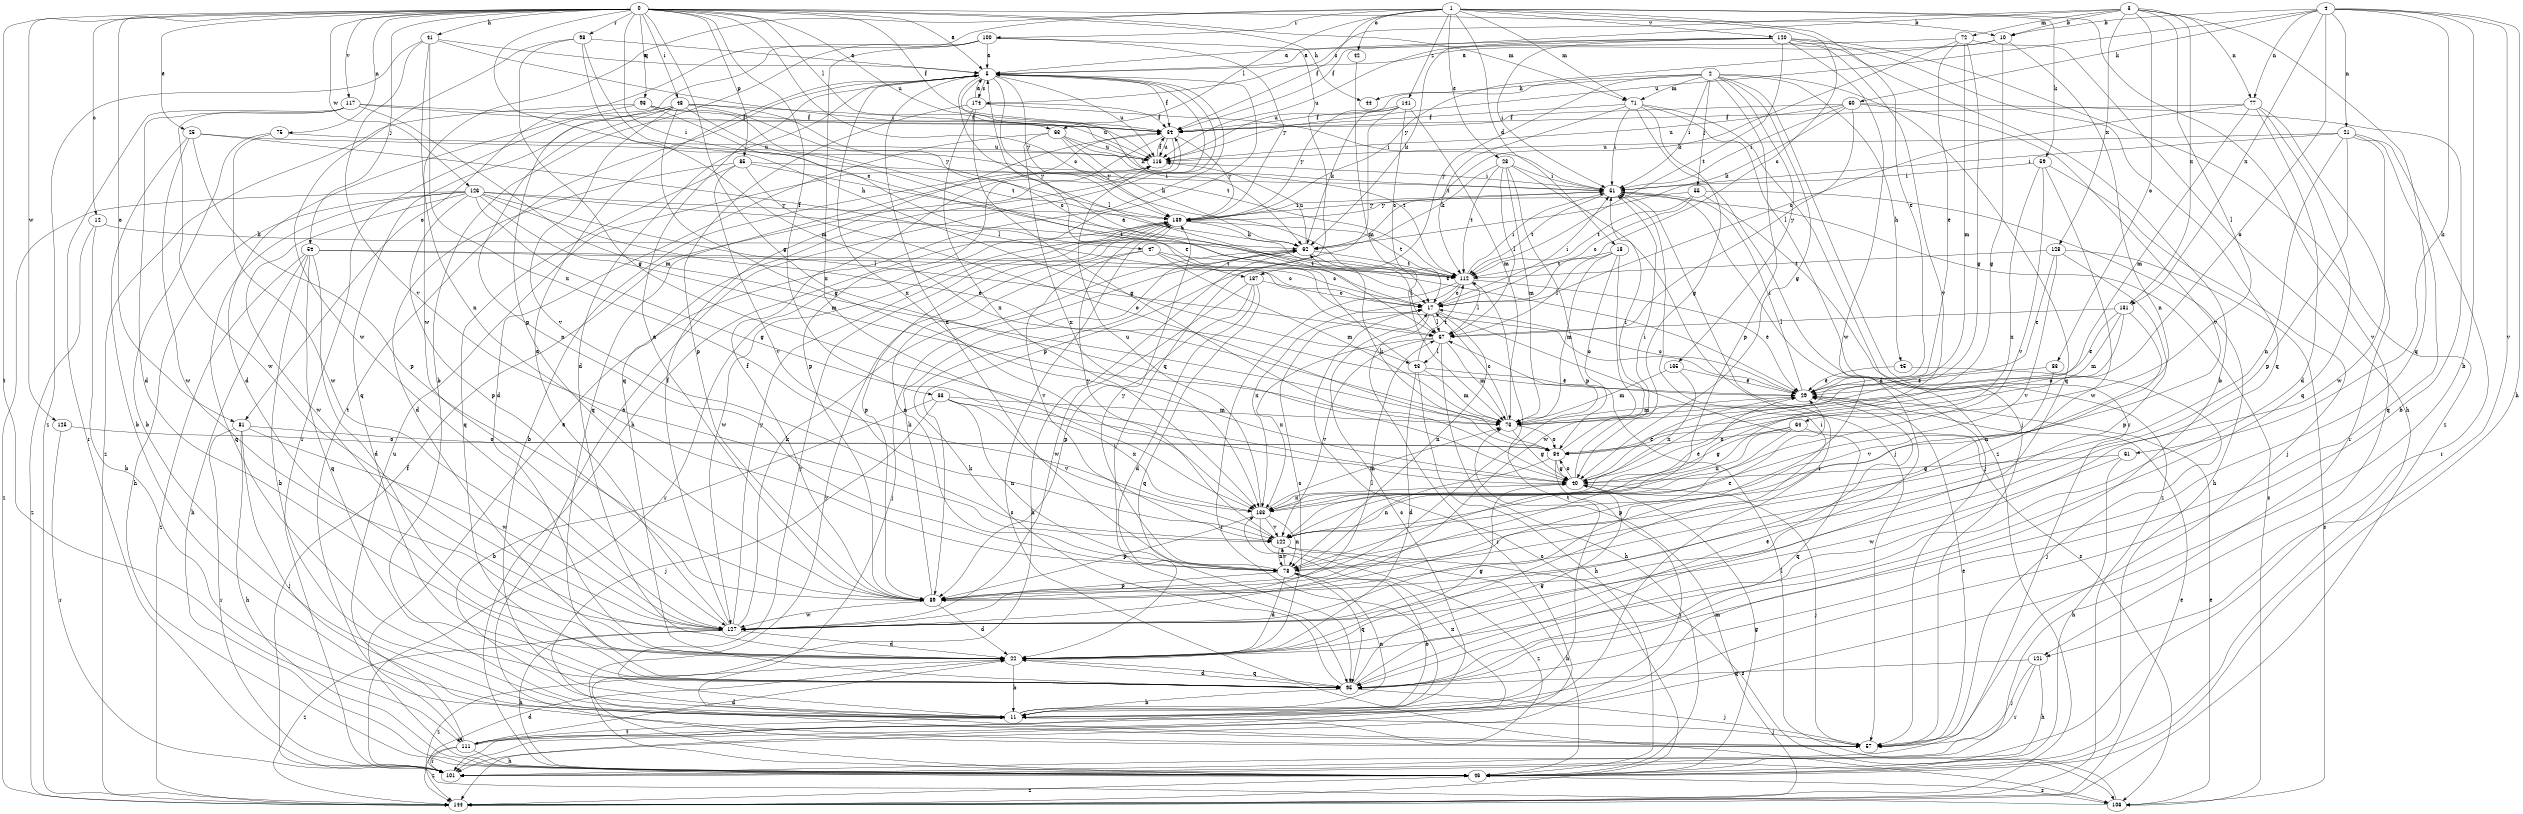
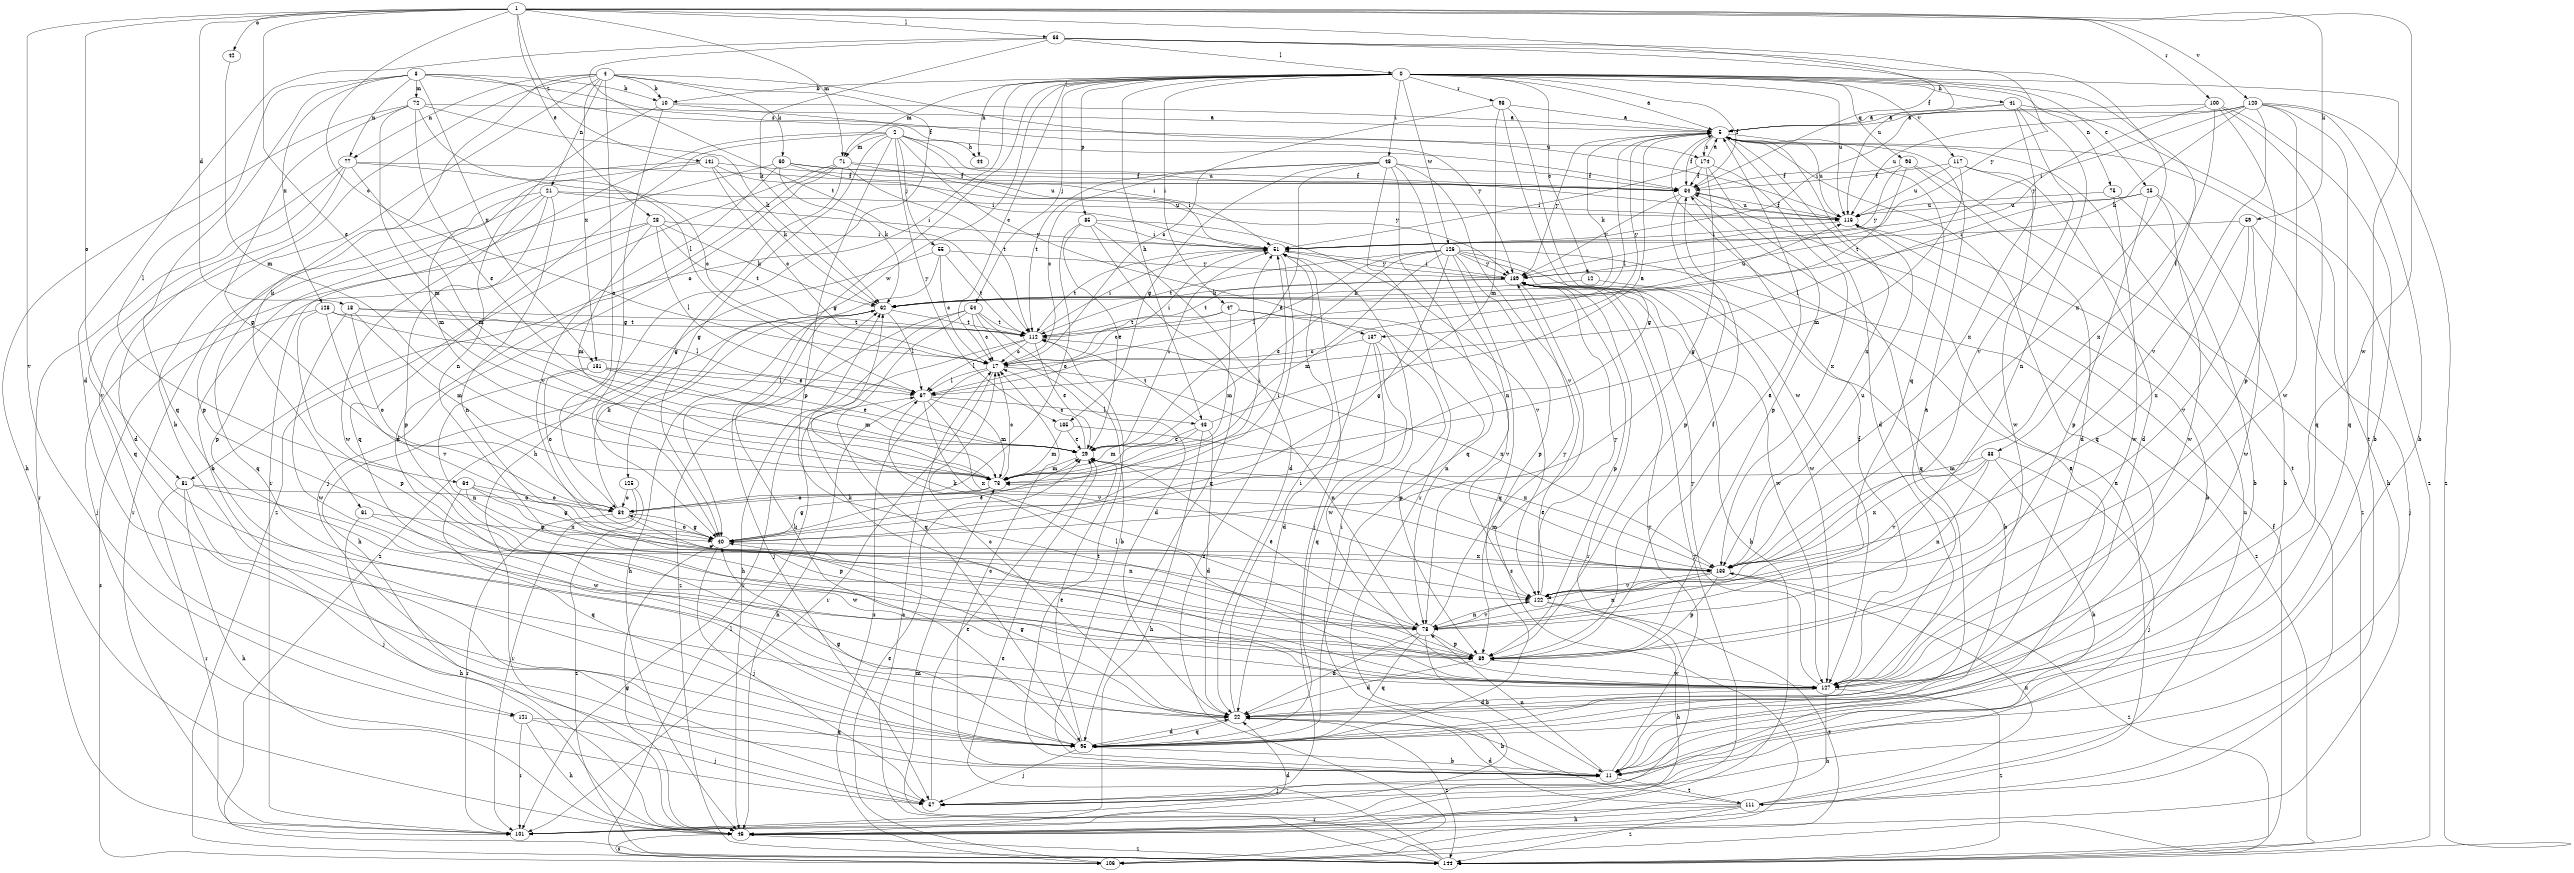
(844, 102) -> (1227, 56)
(1656, 181) -> none
(1676, 282) -> (668, 215)
(947, 323) -> (1912, 381)
(1903, 367) -> none
(2055, 367) -> none
(1052, 374) -> (1172, 259)
(86, 436) -> none
(31, 707) -> (607, 806)
